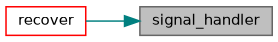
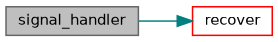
(105, 21) -> (158, 21)
